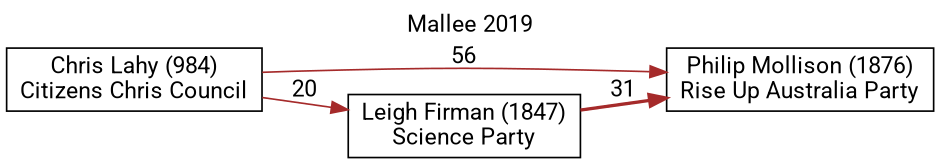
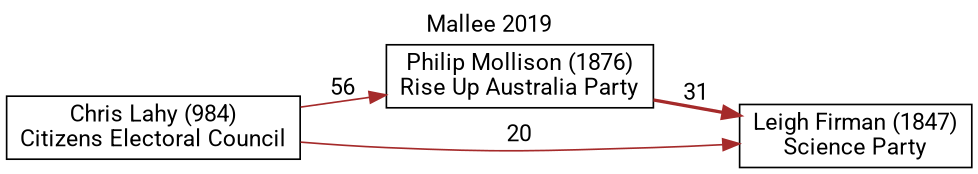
(134, 80) -> (153, 128)
(615, 105) -> (688, 106)
